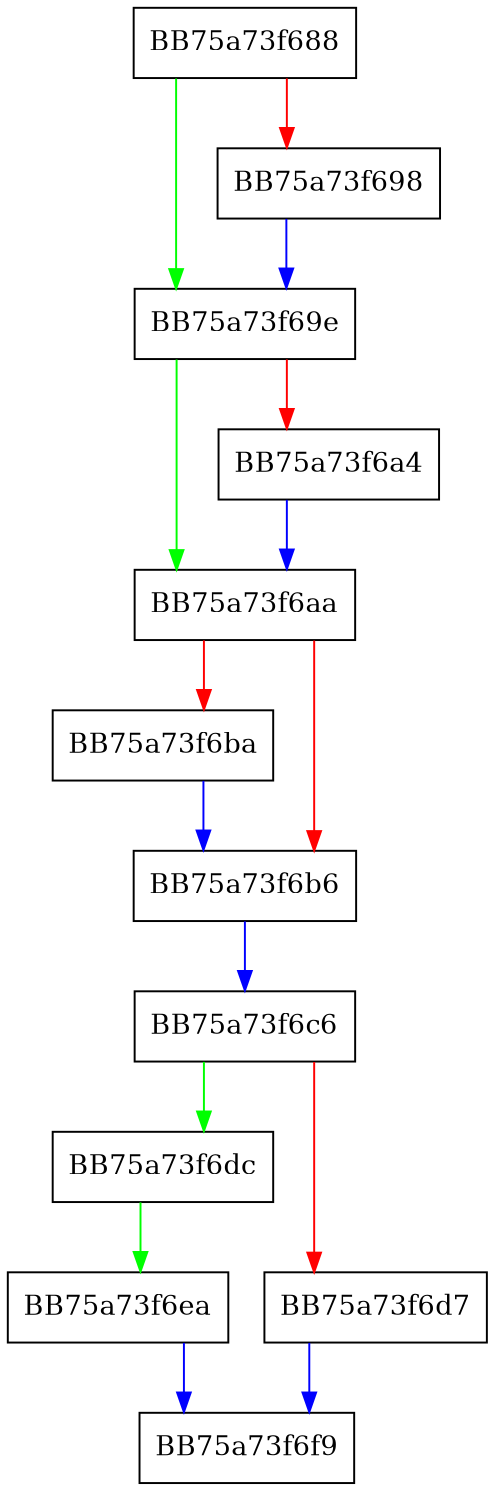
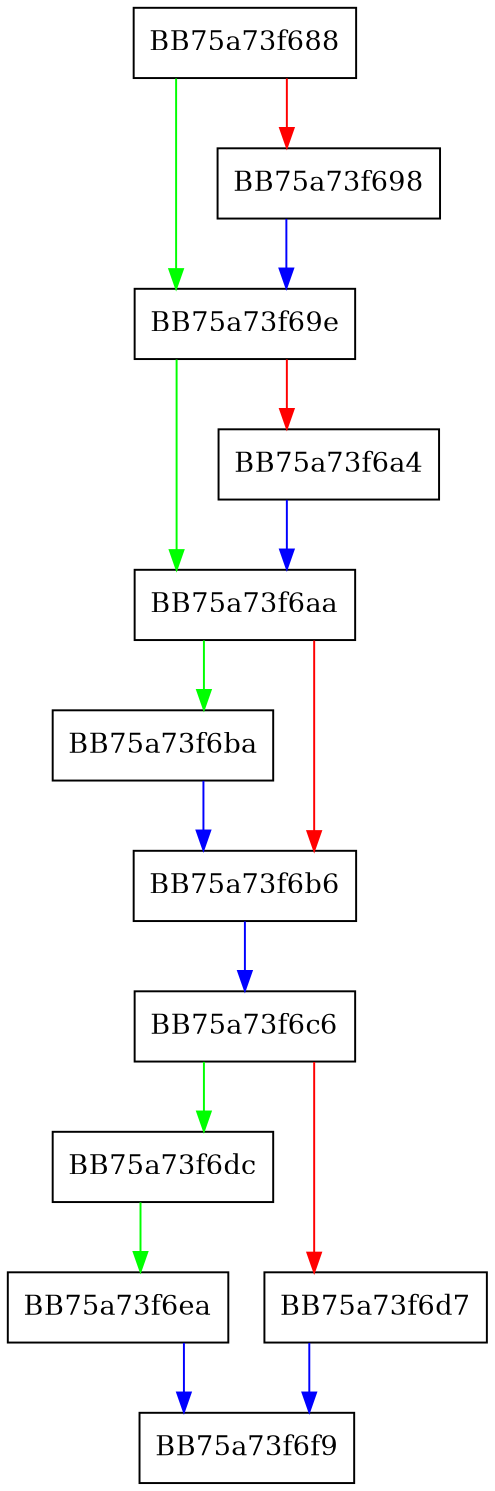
(204, 665) -> (204, 665)
